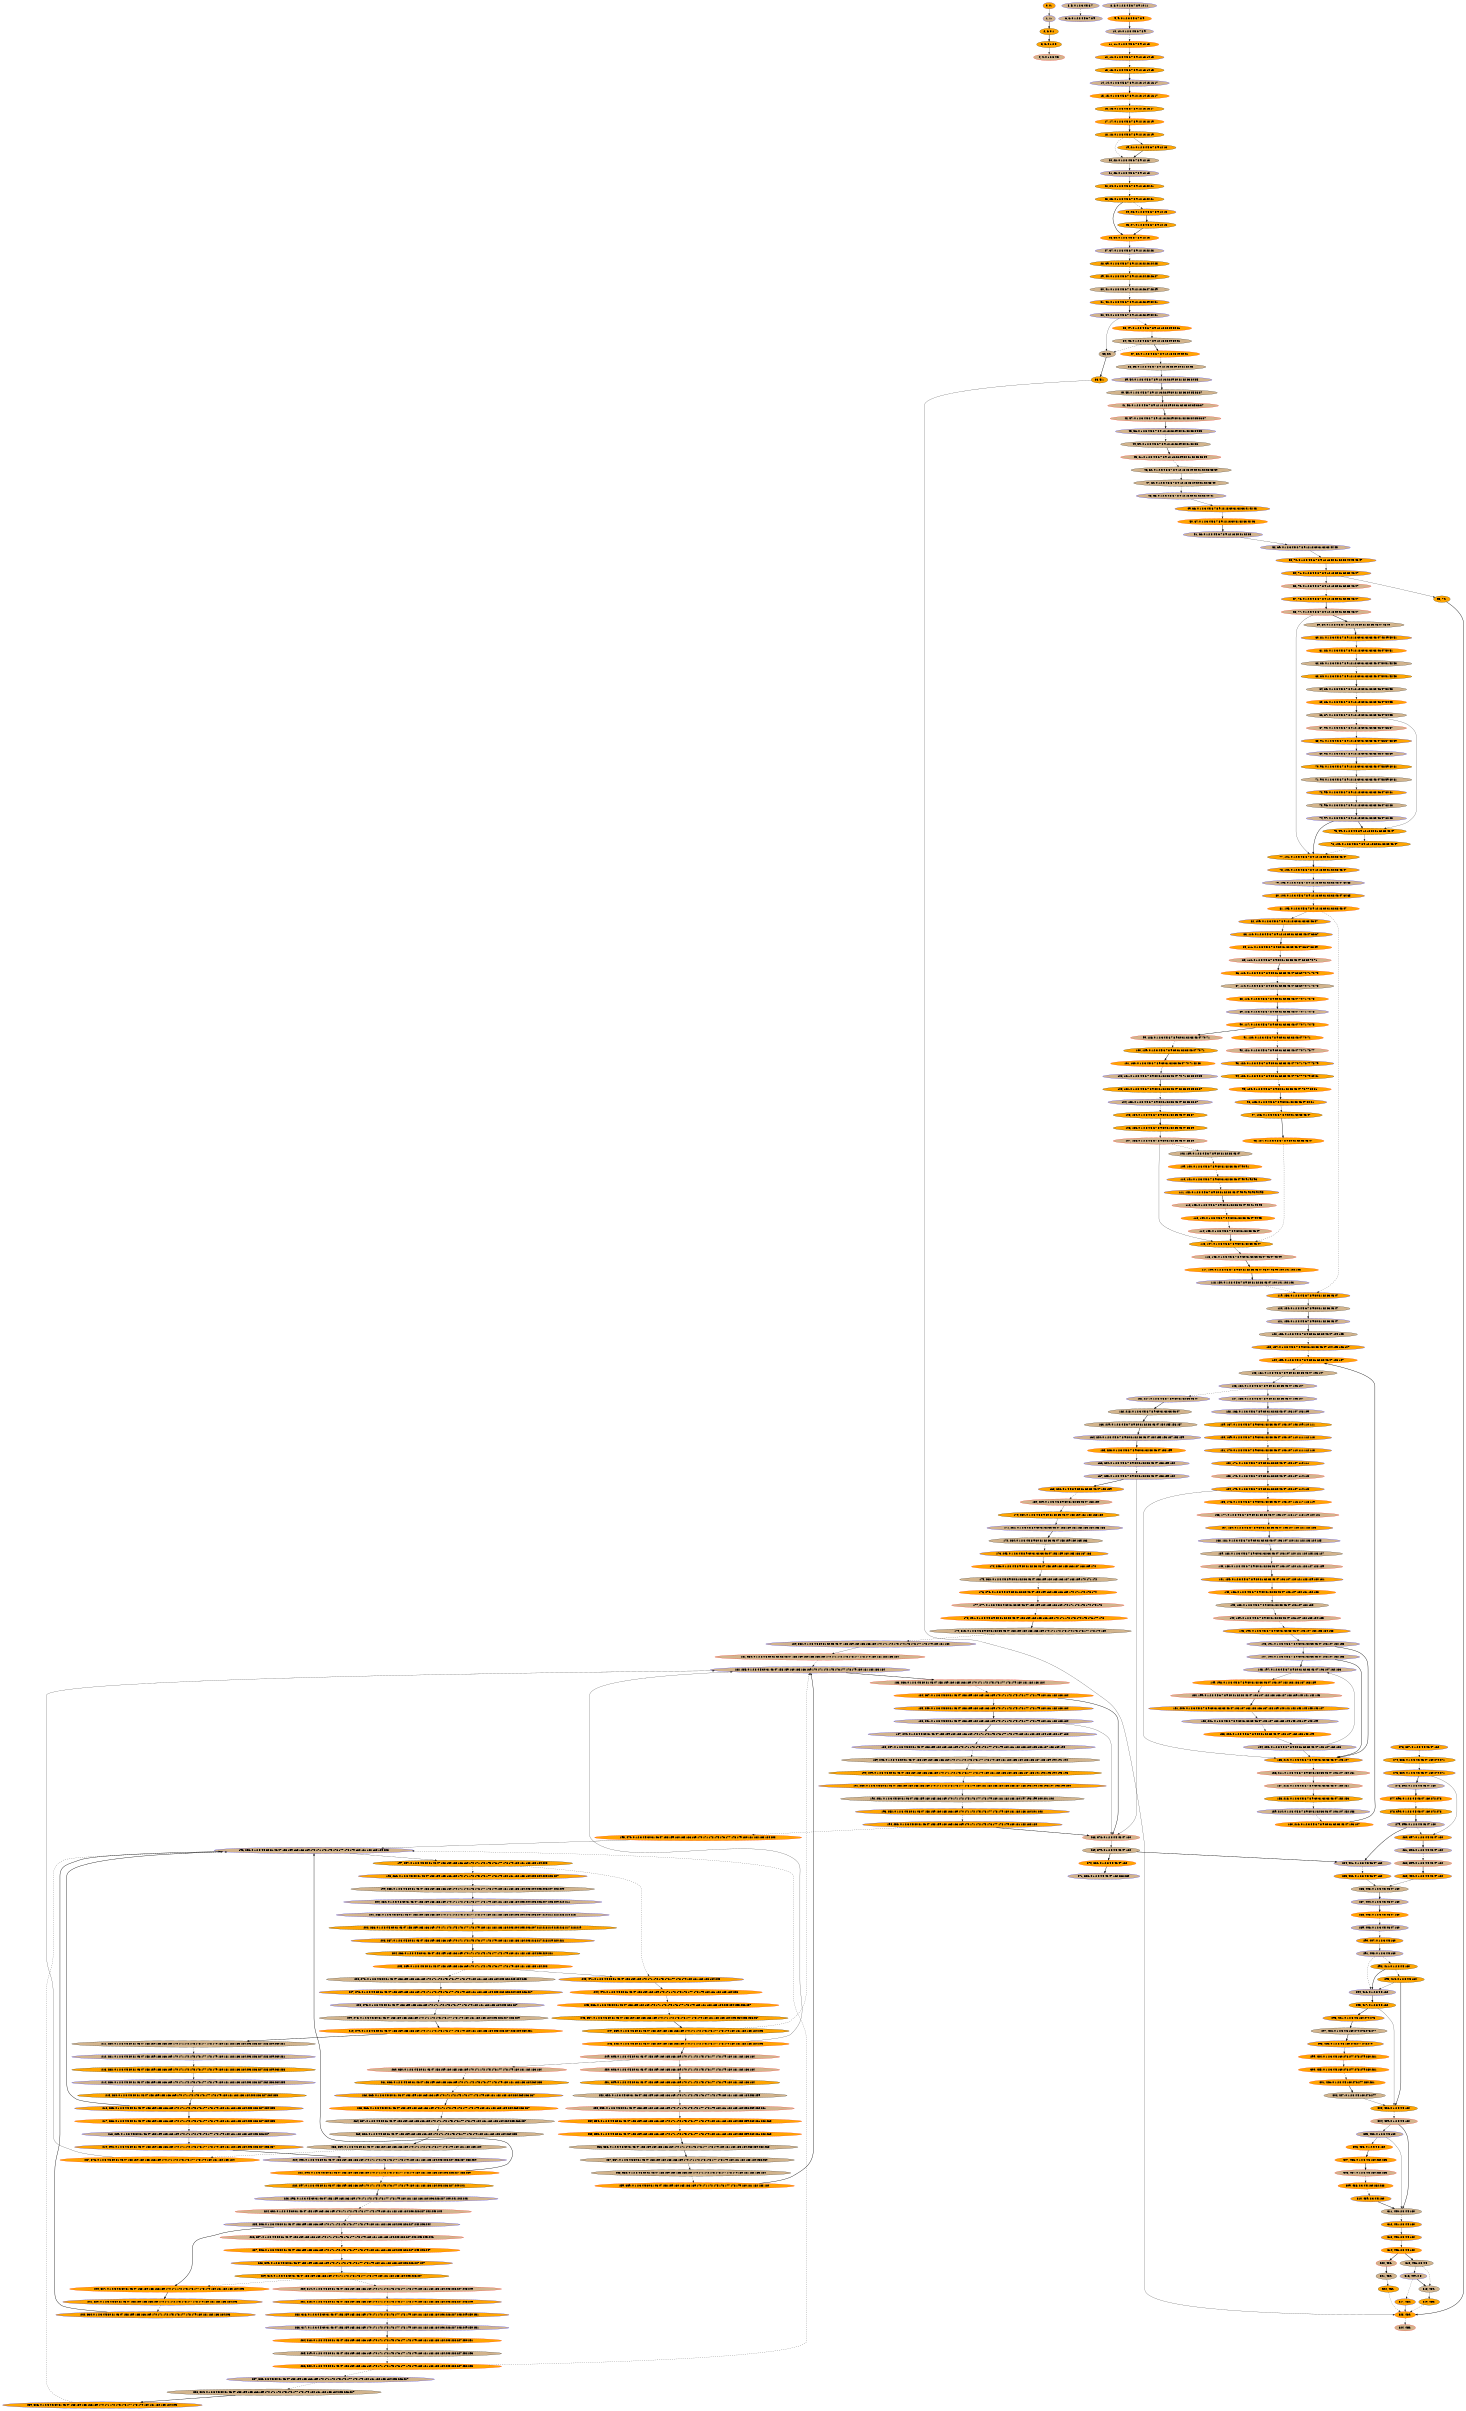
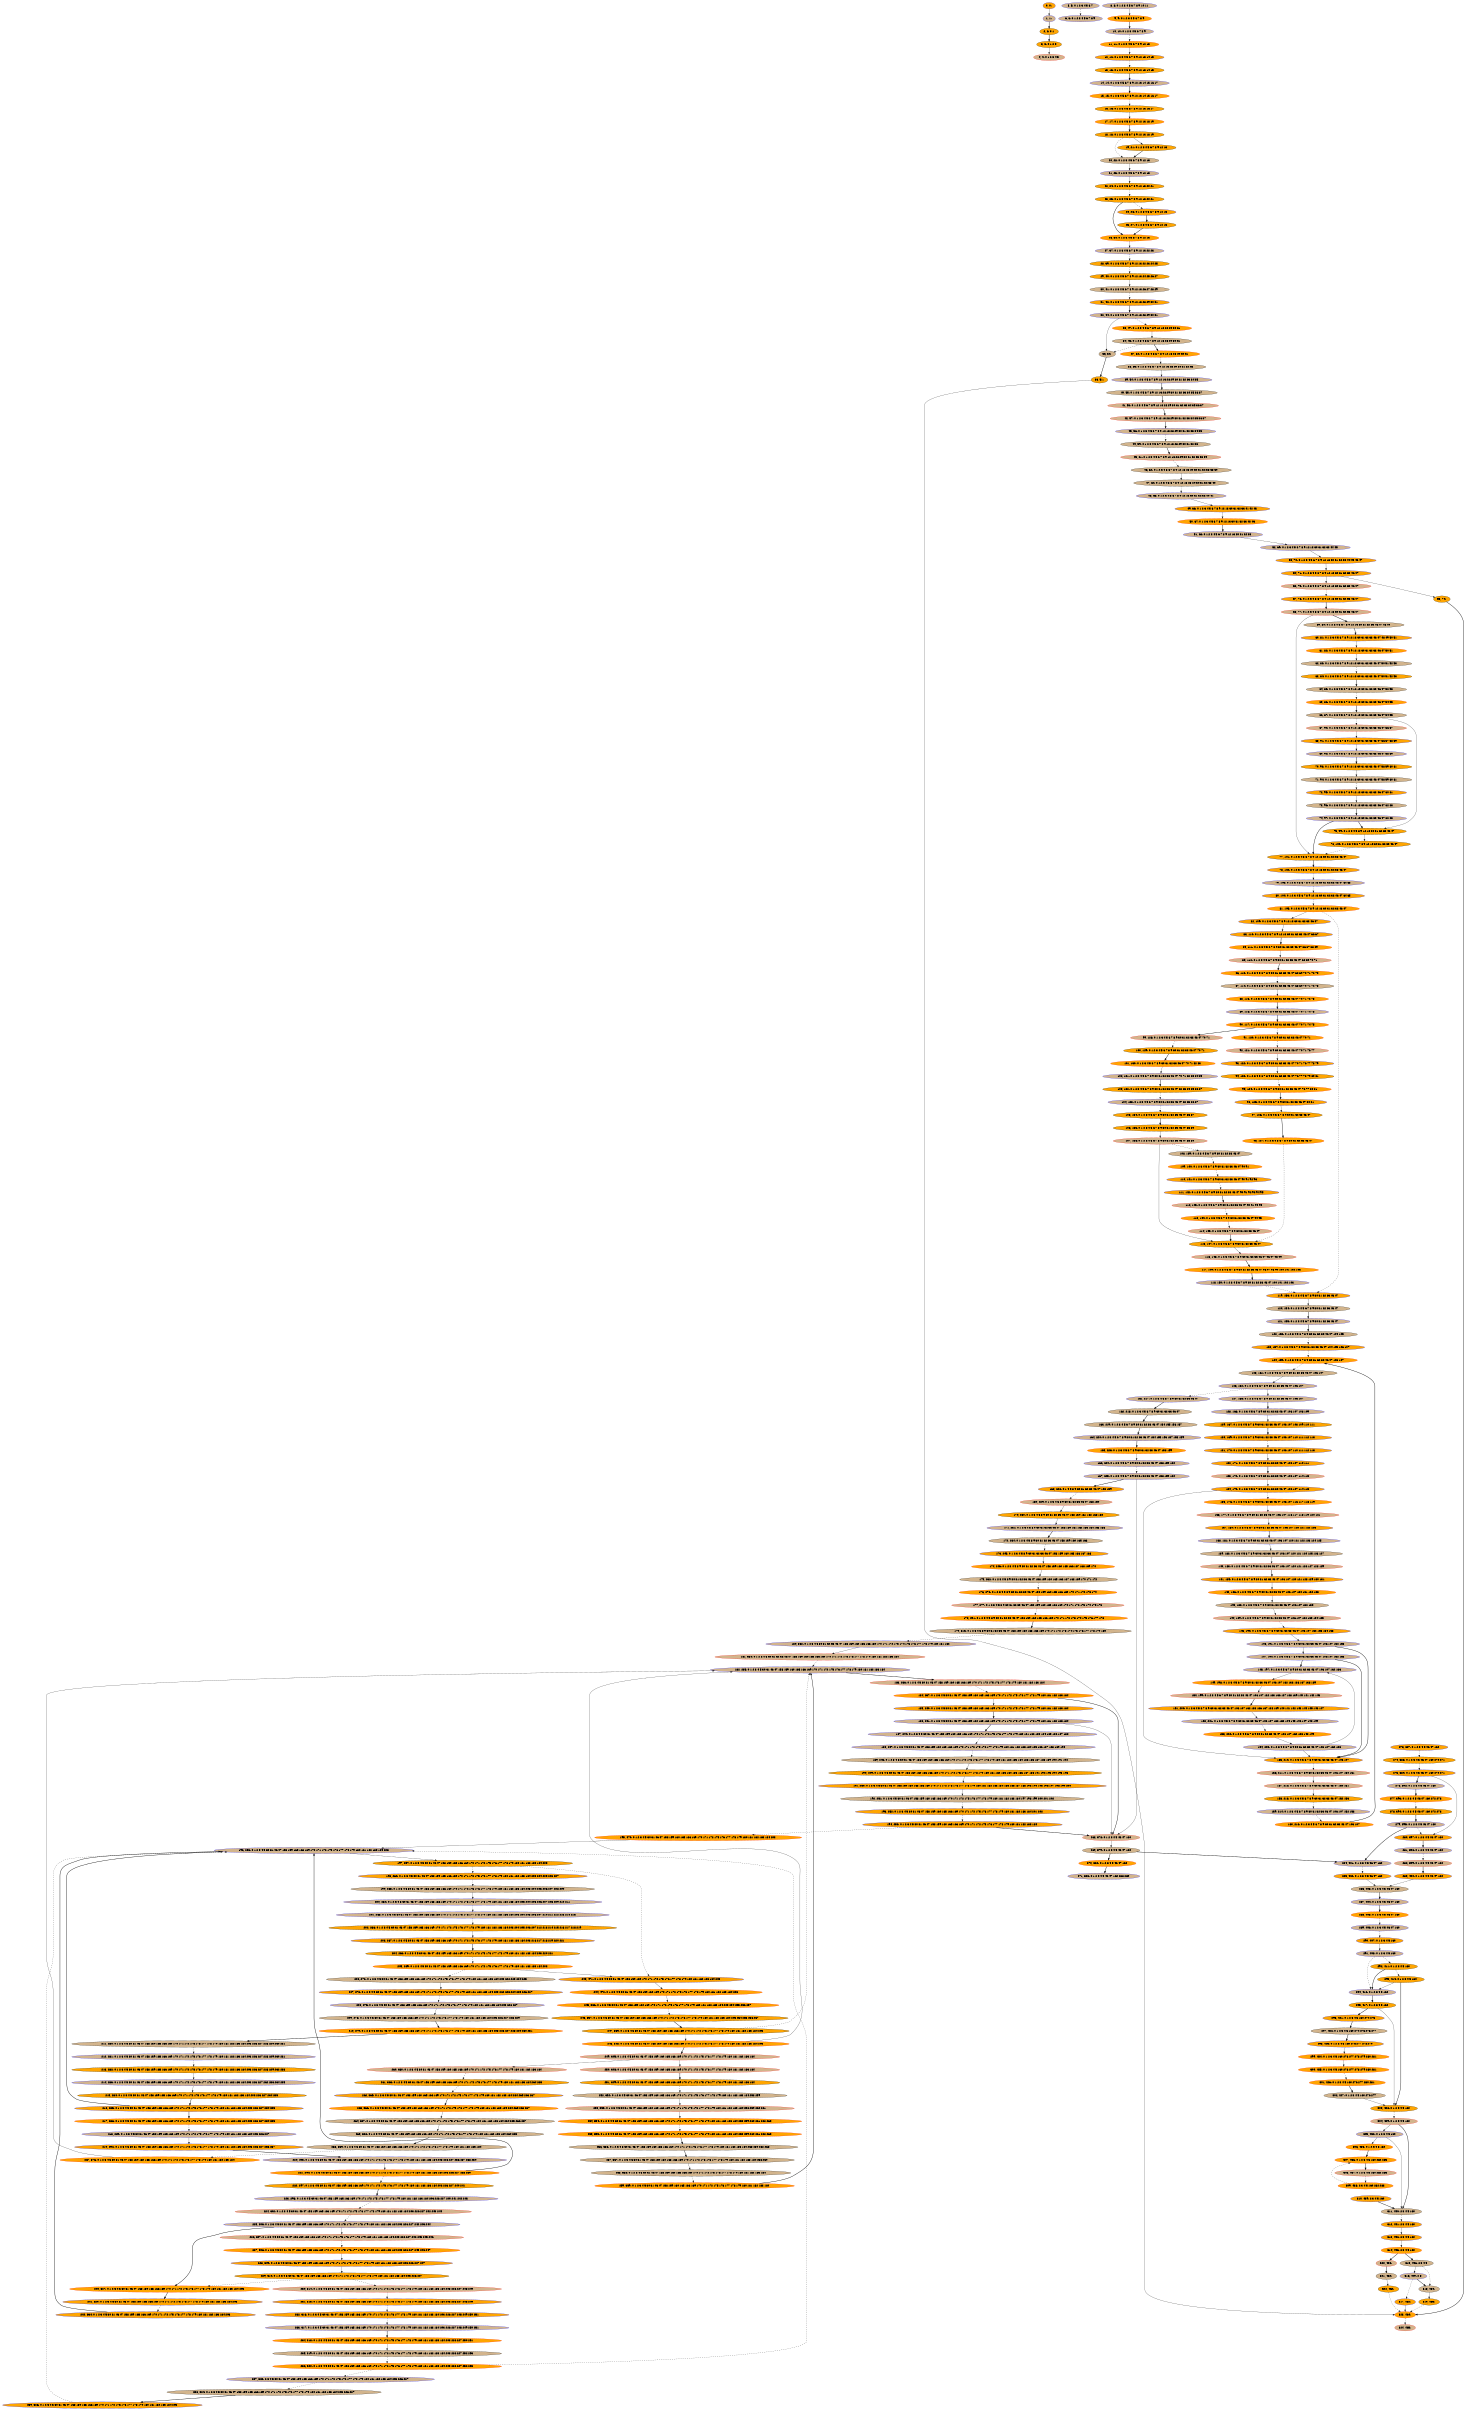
(1368, 2191) -> (1332, 2173)
